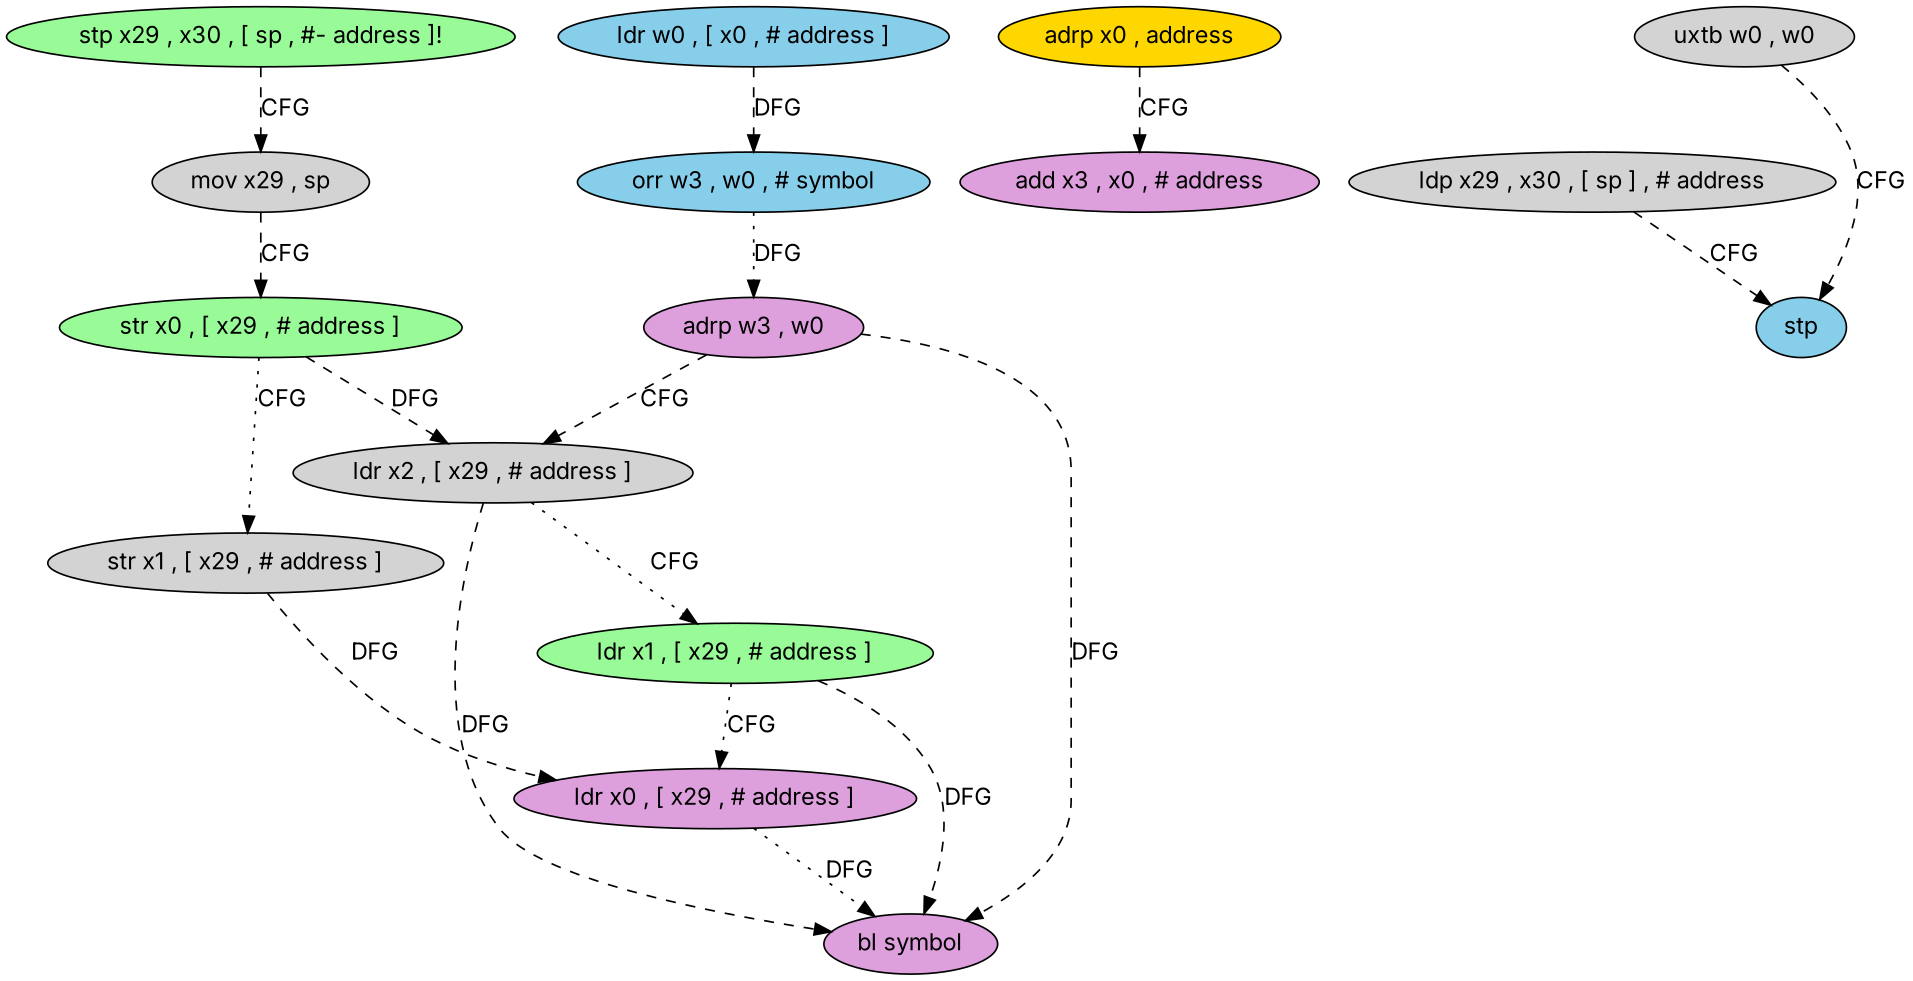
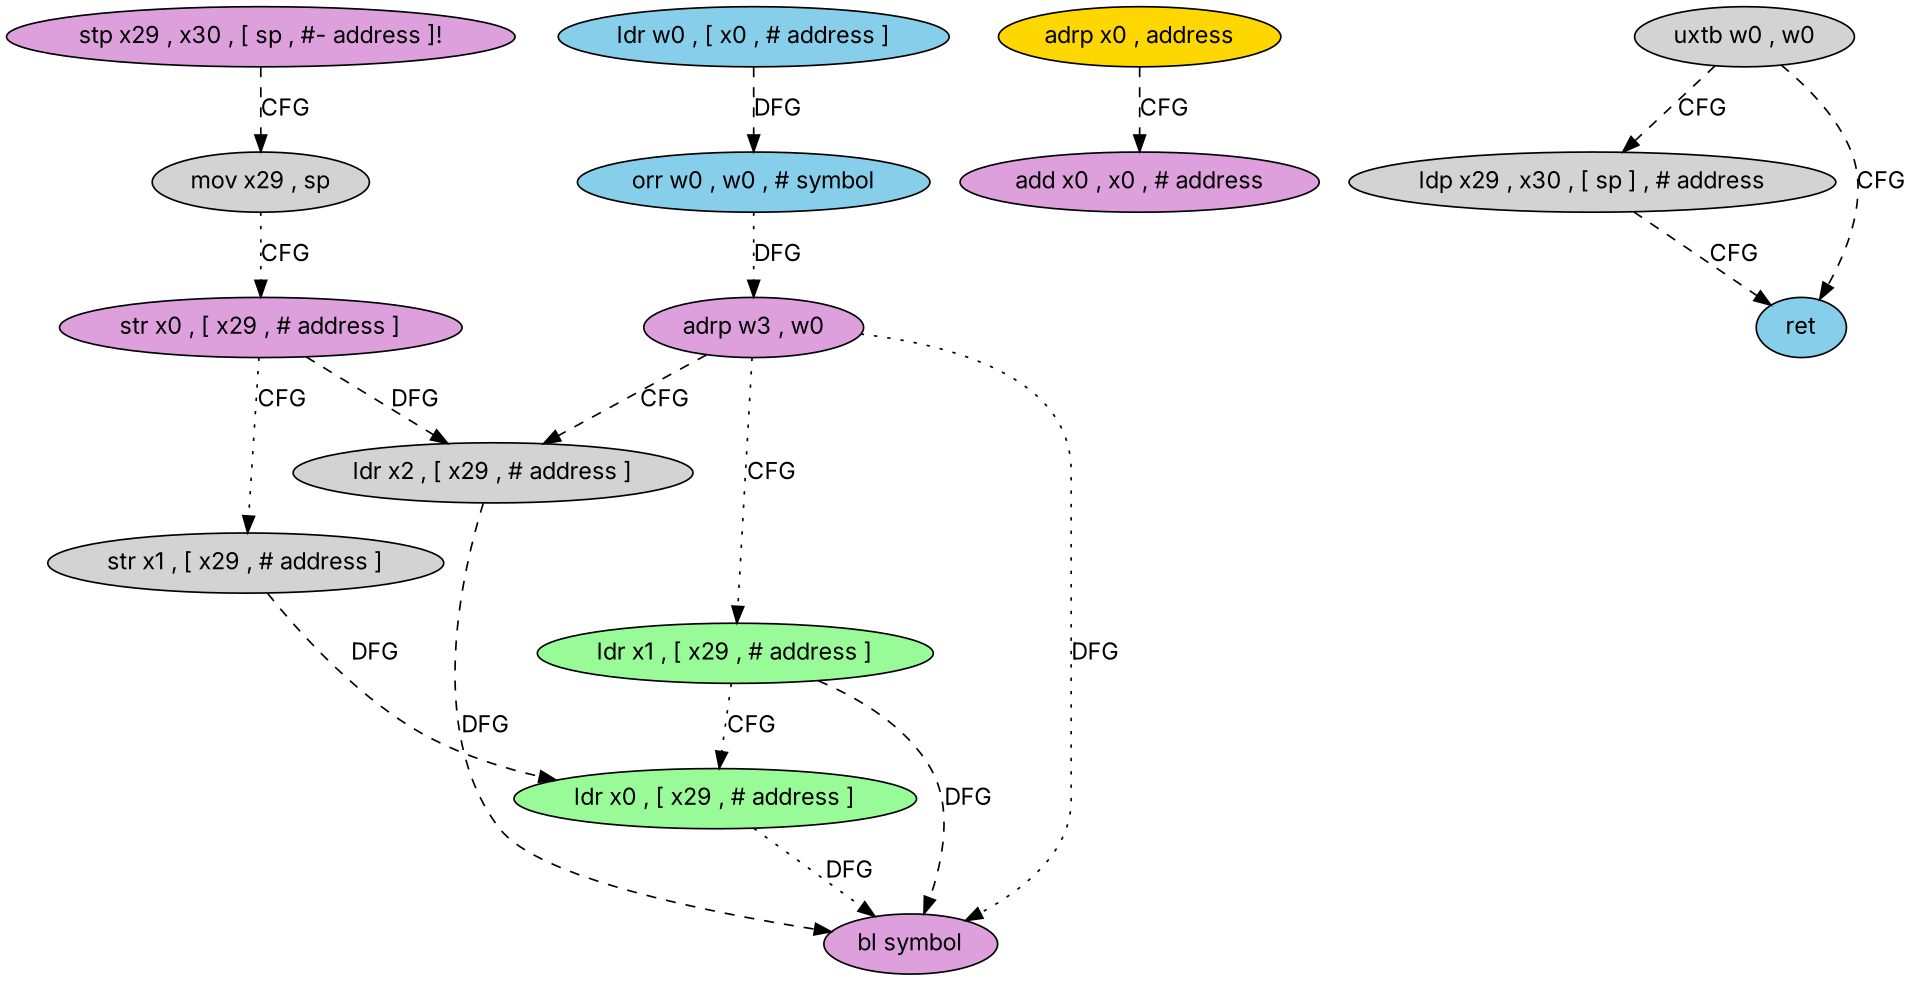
(261, 37) -> (261, 37)
none -> (1675, 103)
(754, 182) -> (754, 182)
(1140, 182) -> (1140, 182)
(261, 246) -> (261, 246)
(261, 327) -> (261, 327)
(1801, 327) -> (1801, 327)
(607, 558) -> (745, 482)
(1071, 574) -> (1071, 574)
(715, 799) -> (715, 799)
